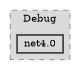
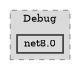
(40, 44) -> (40, 44)
